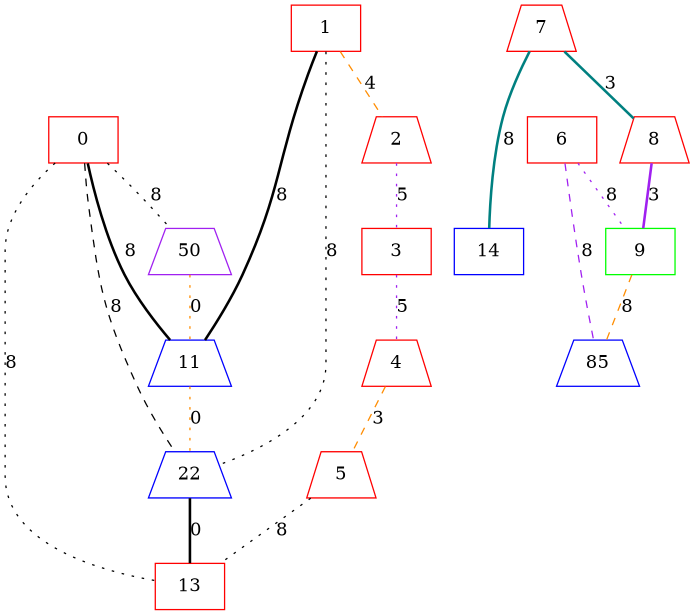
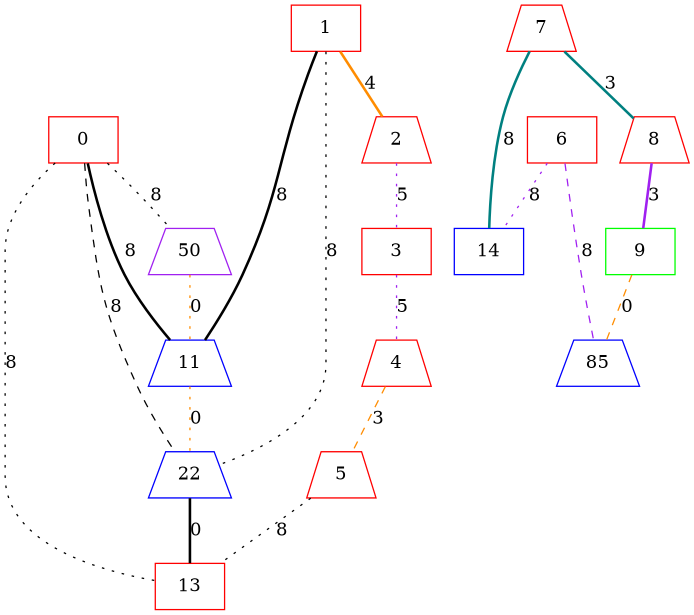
(361, 84) -> (361, 84)
(601, 196) -> (526, 196)
(628, 307) -> (628, 307)
